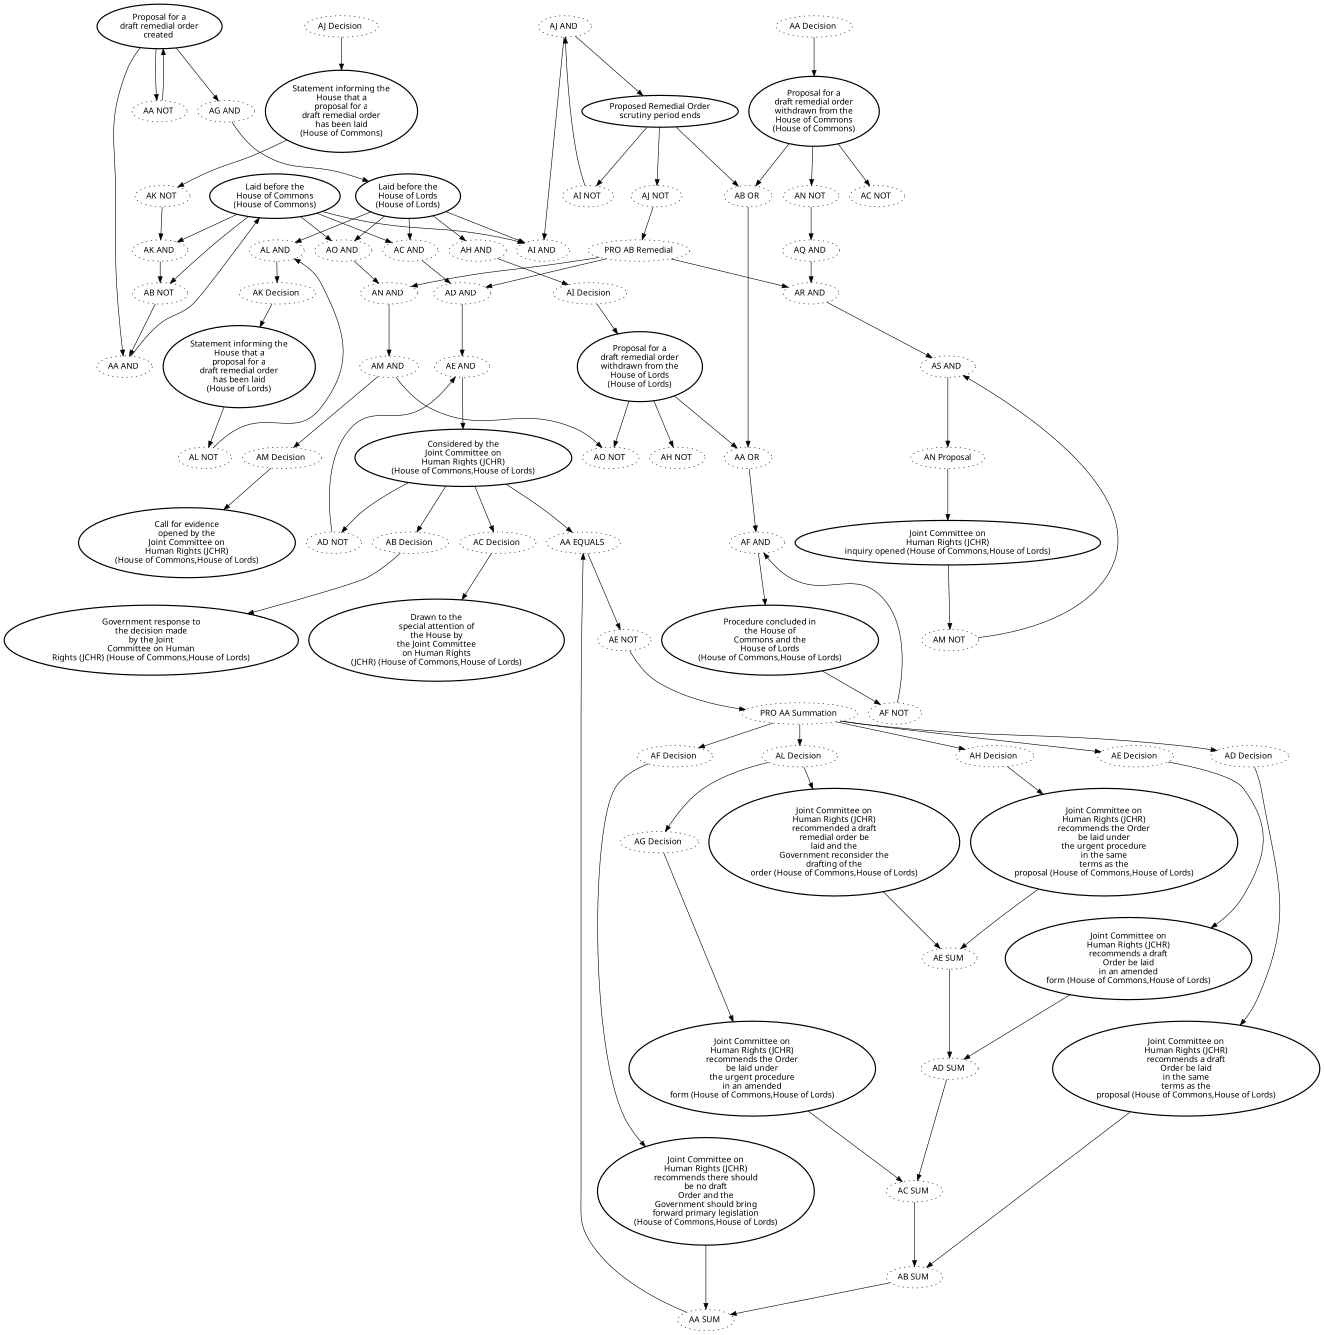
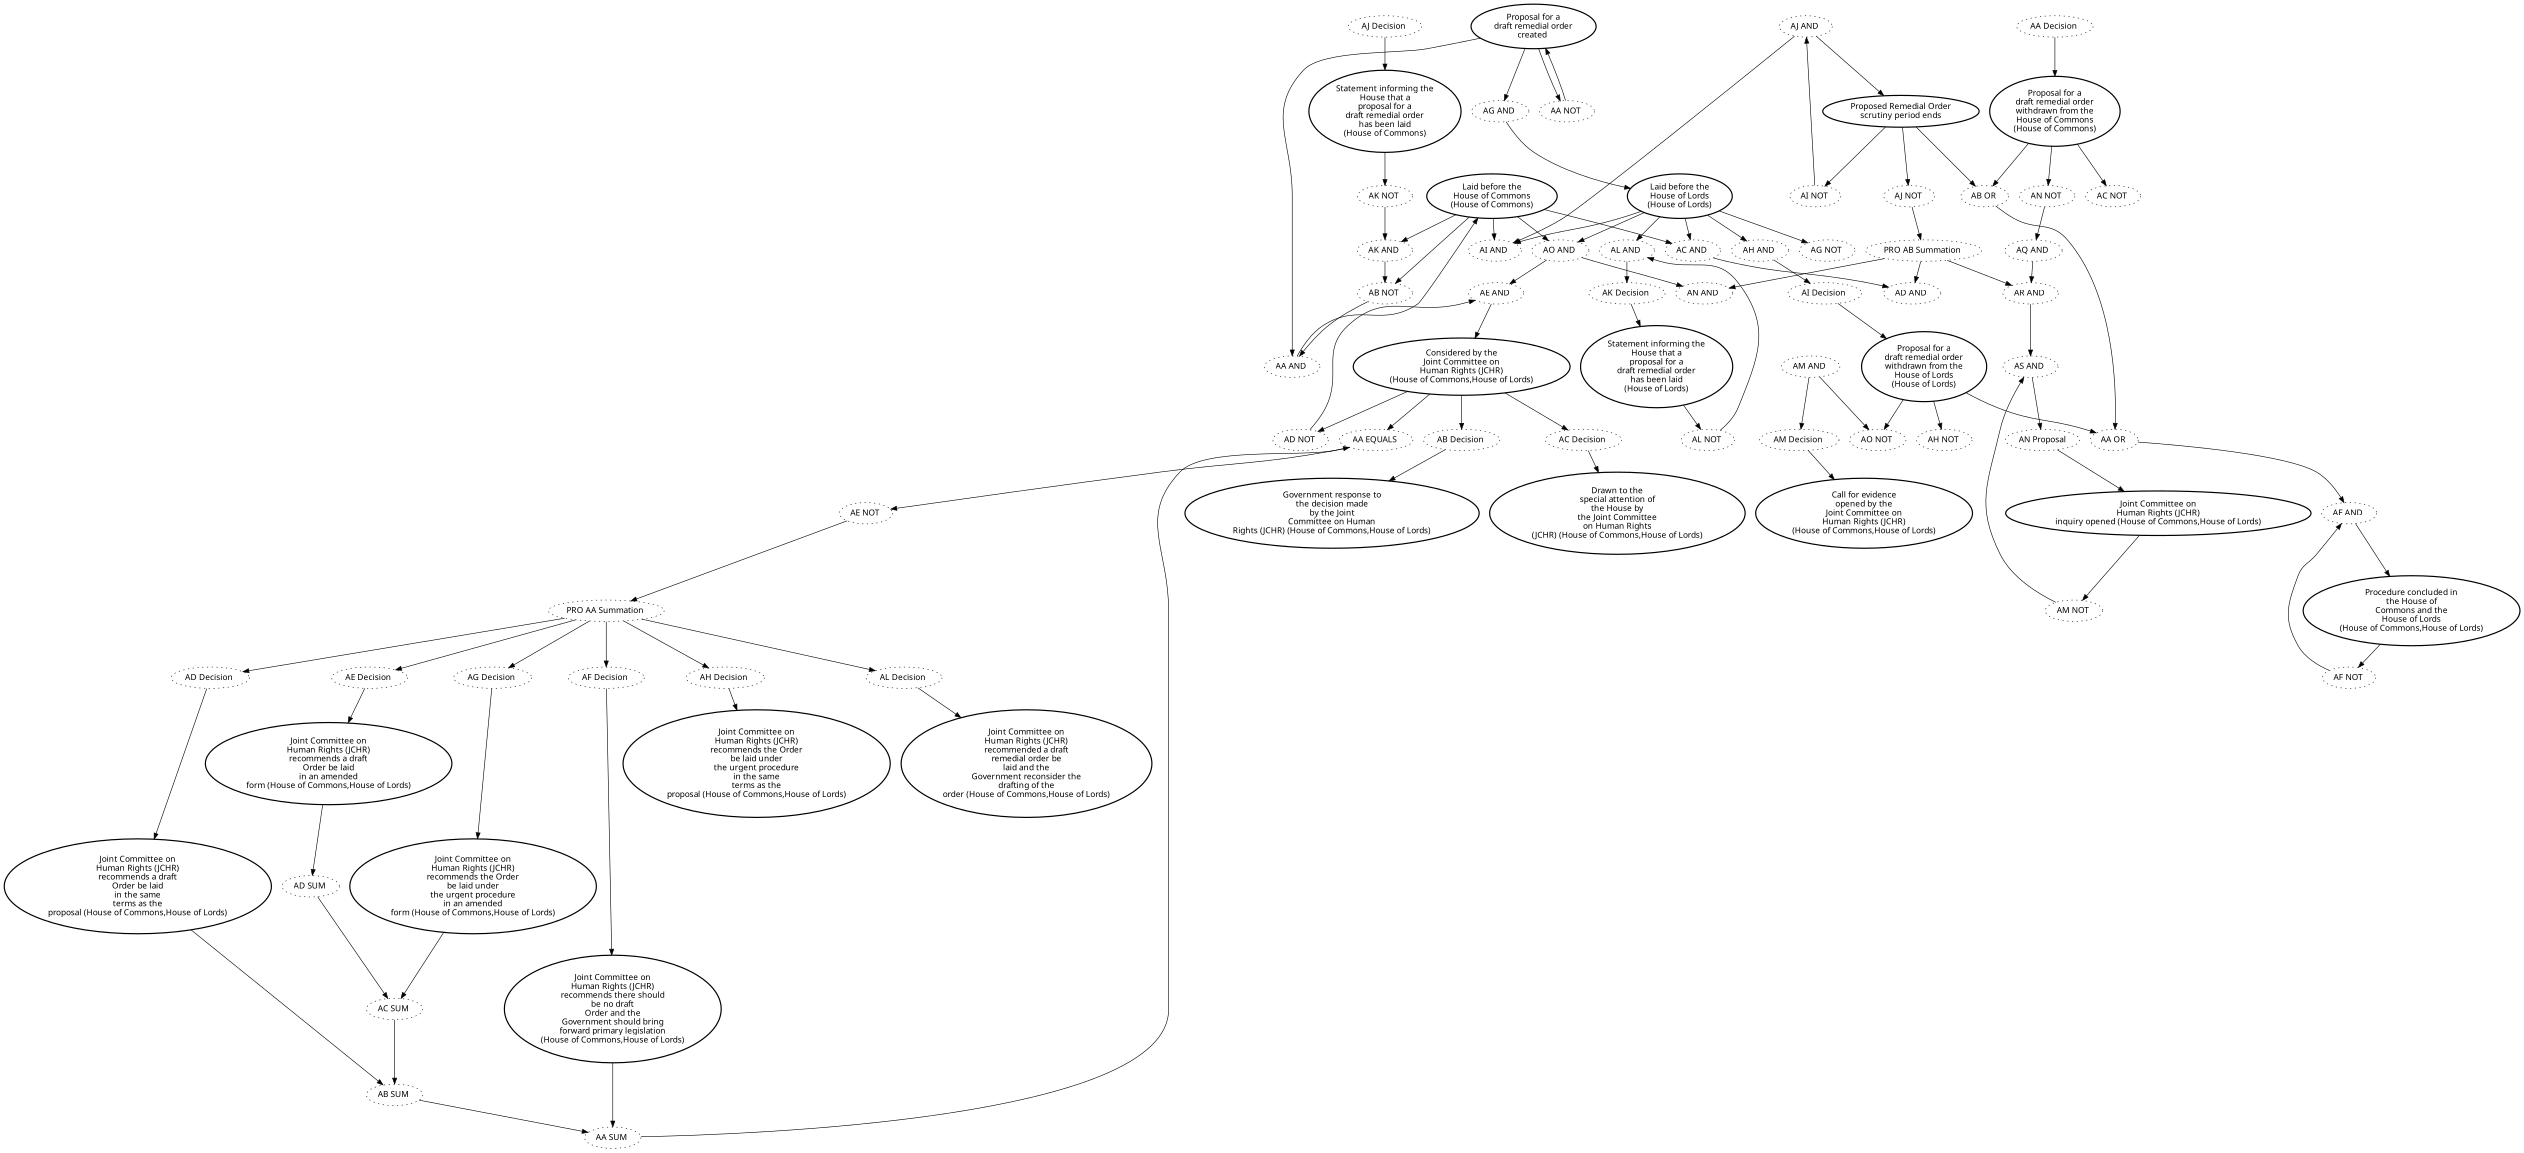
(639, 251) -> (1924, 251)
none -> (1827, 251)
(389, 327) -> none
(462, 327) -> (1531, 270)
(711, 783) -> (552, 643)
(950, 959) -> none
